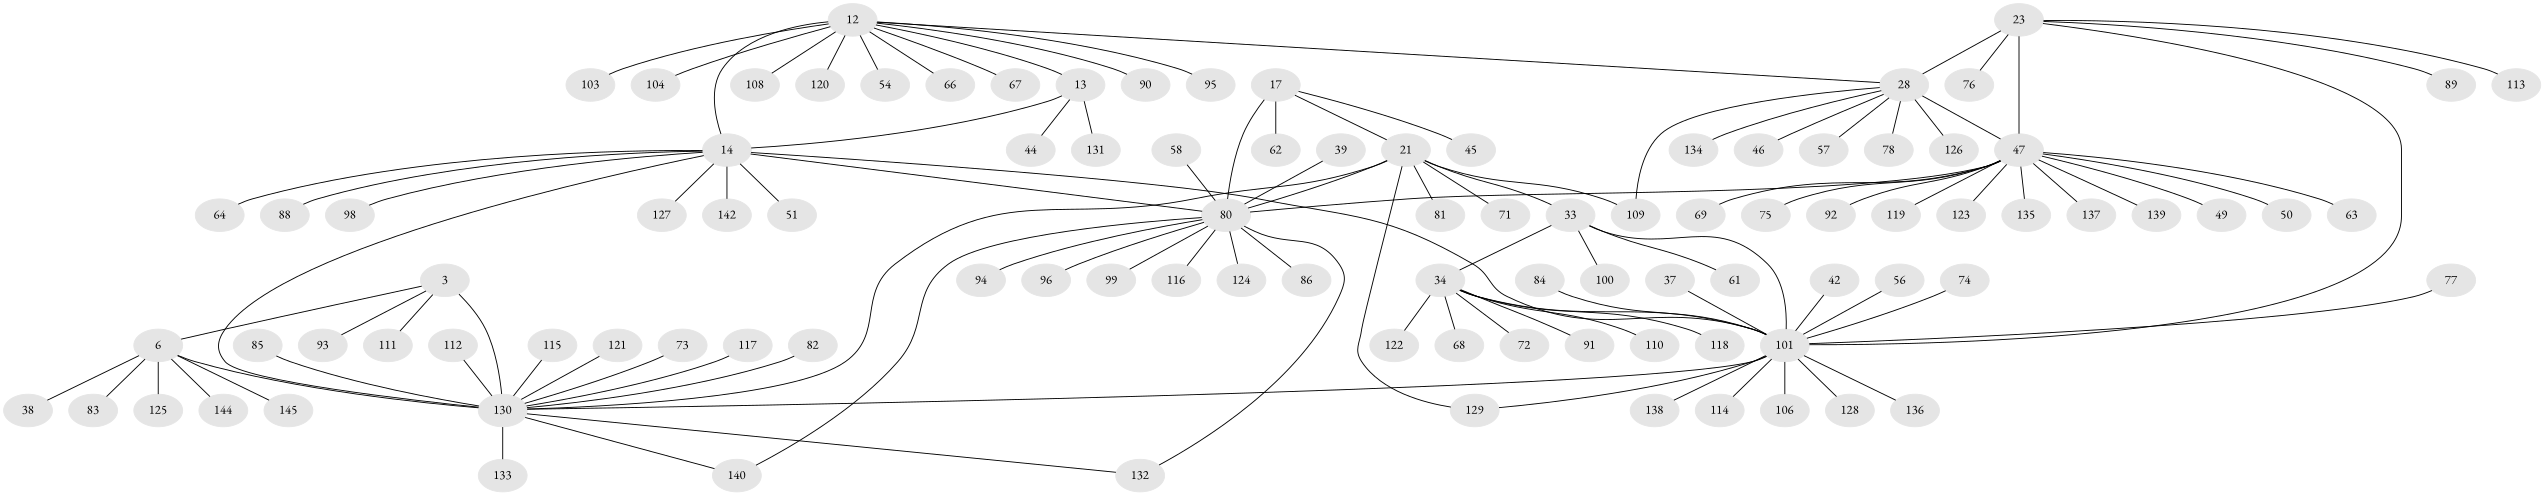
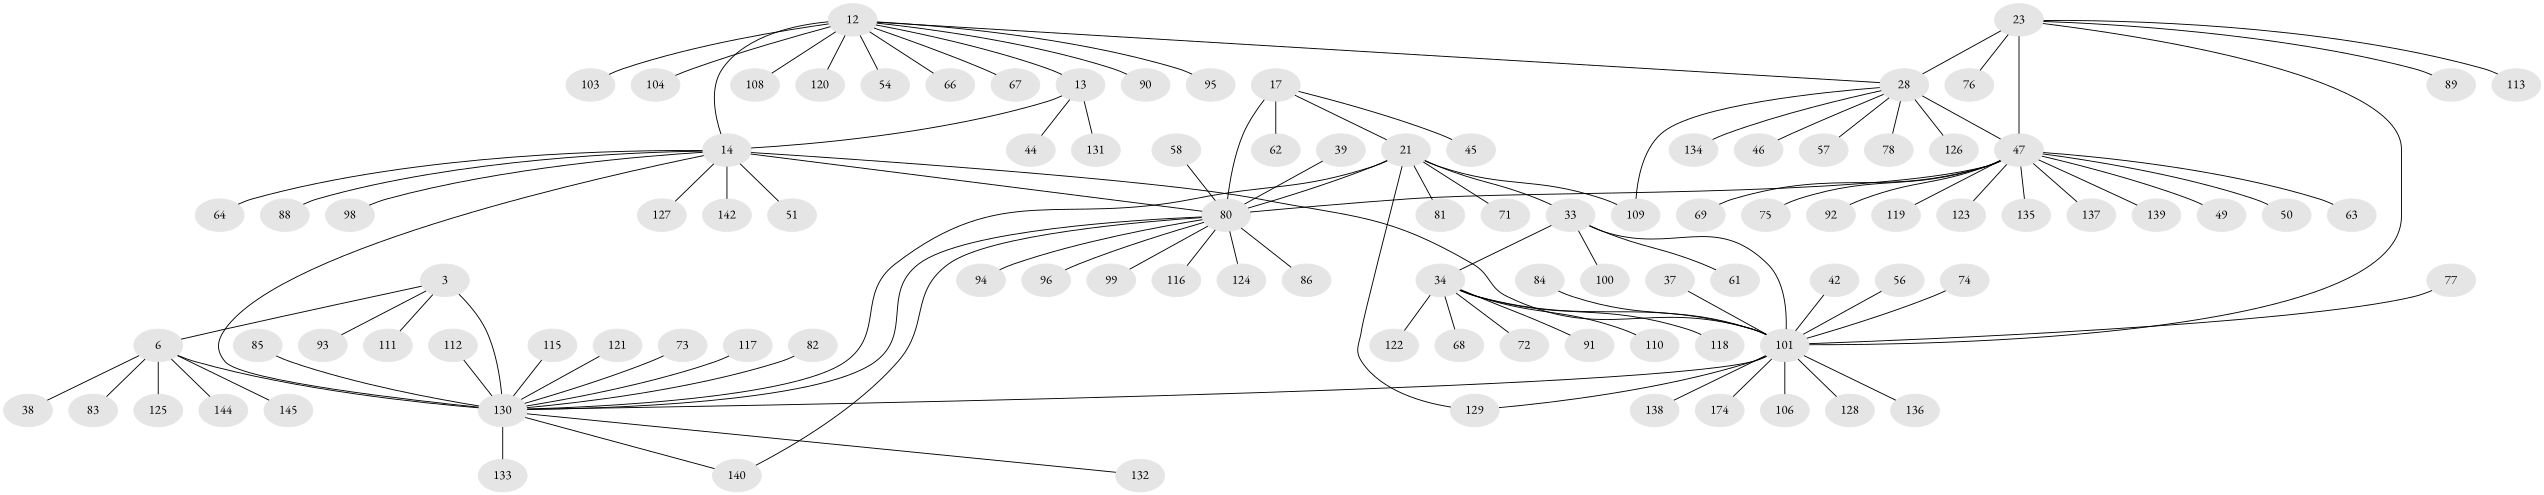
(1310, 343) -> (890, 344)
(1720, 410) -> (1720, 410)
